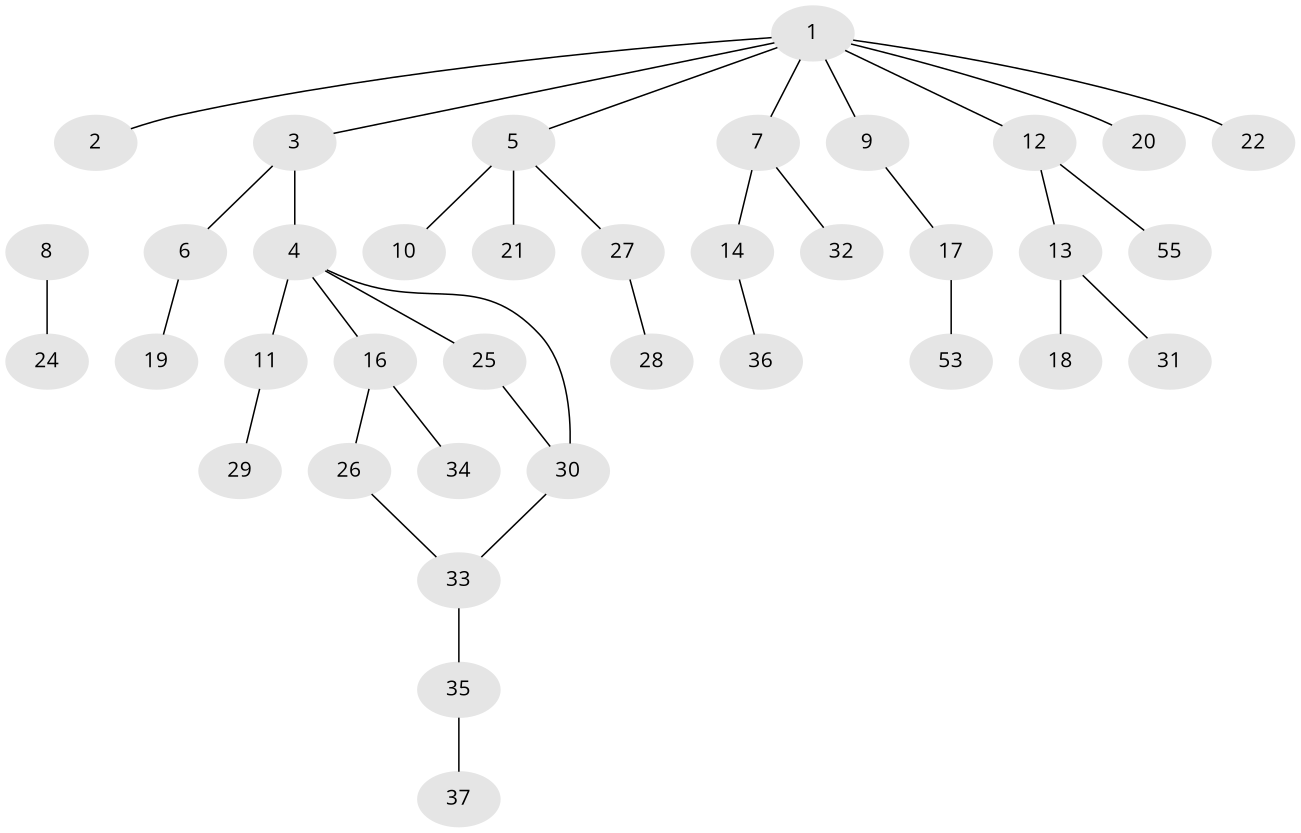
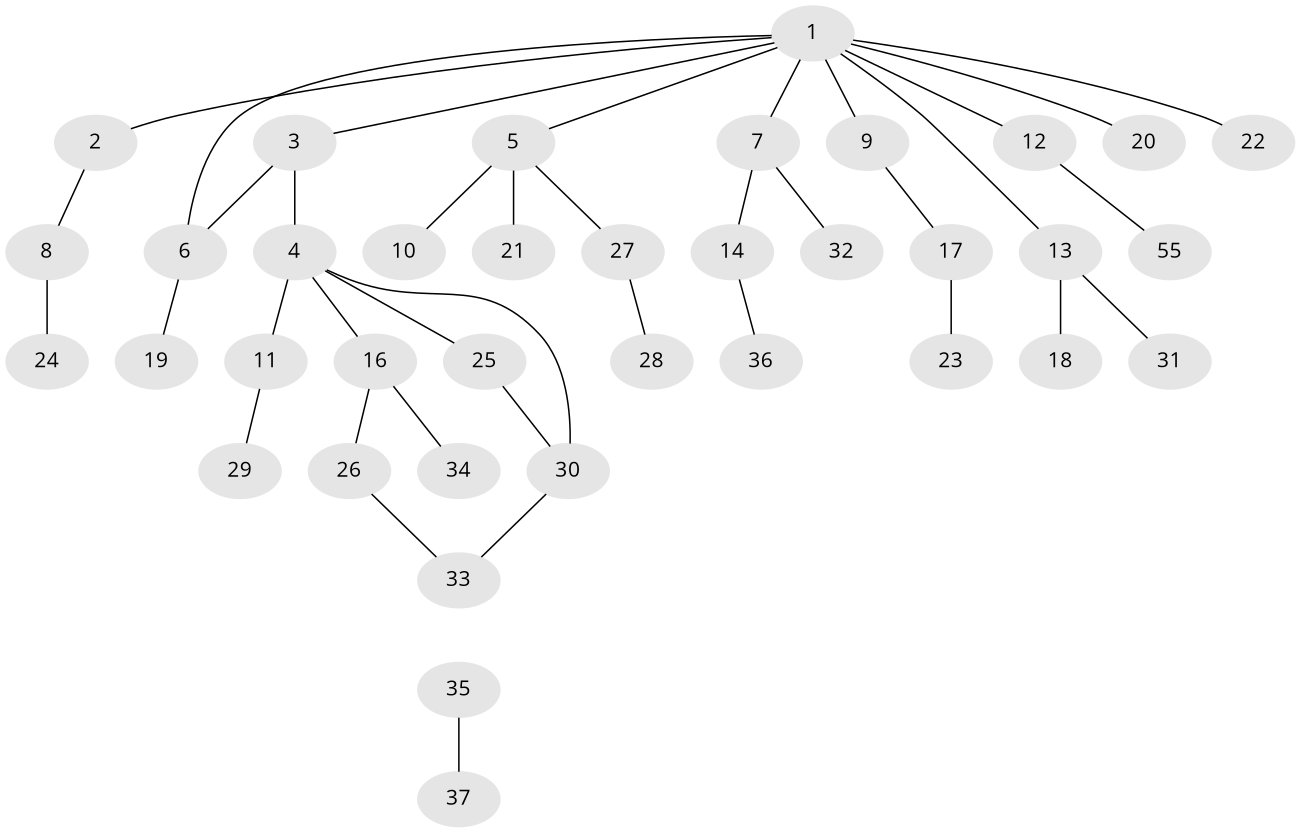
none -> (440, 59)
(1048, 197) -> (944, 136)
none -> (71, 198)
(951, 362) -> (951, 362)
(459, 635) -> none
